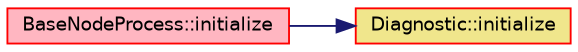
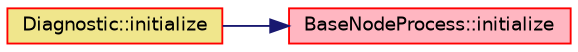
(313, 26) -> (246, 26)
